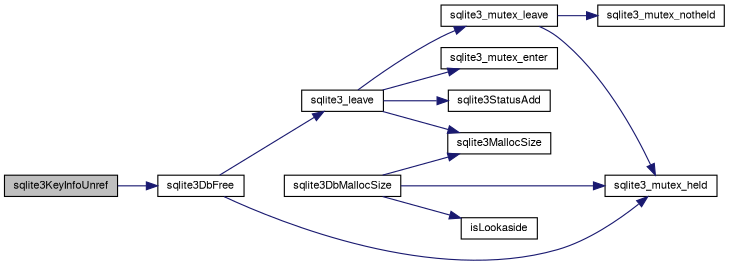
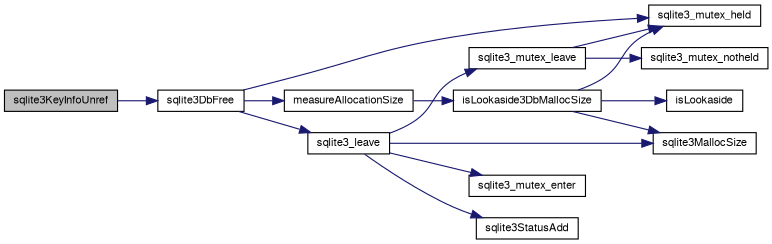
none -> (349, 101)
(343, 186) -> (527, 101)
